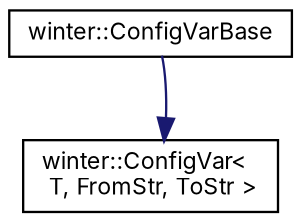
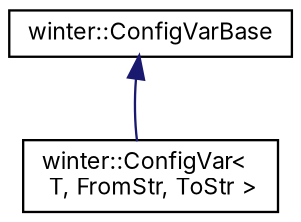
(166, 87) -> (135, 110)
